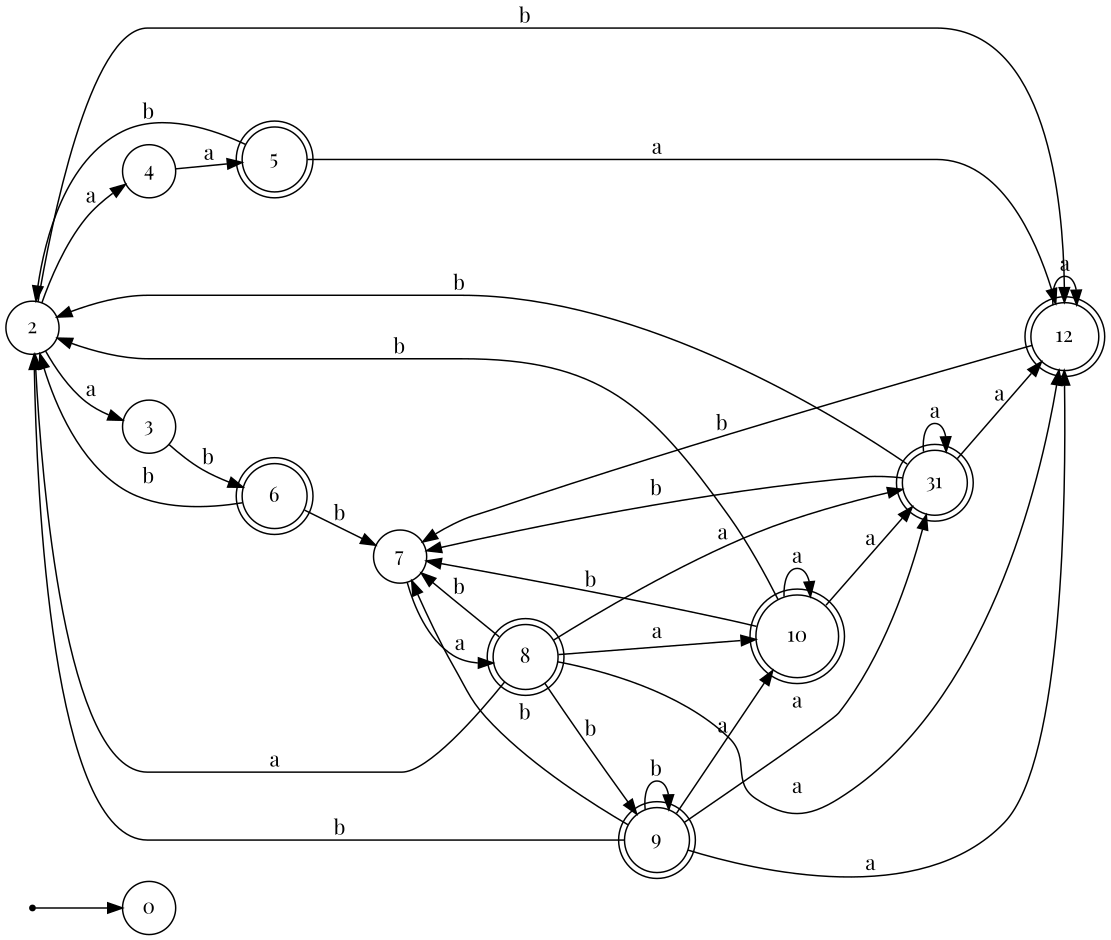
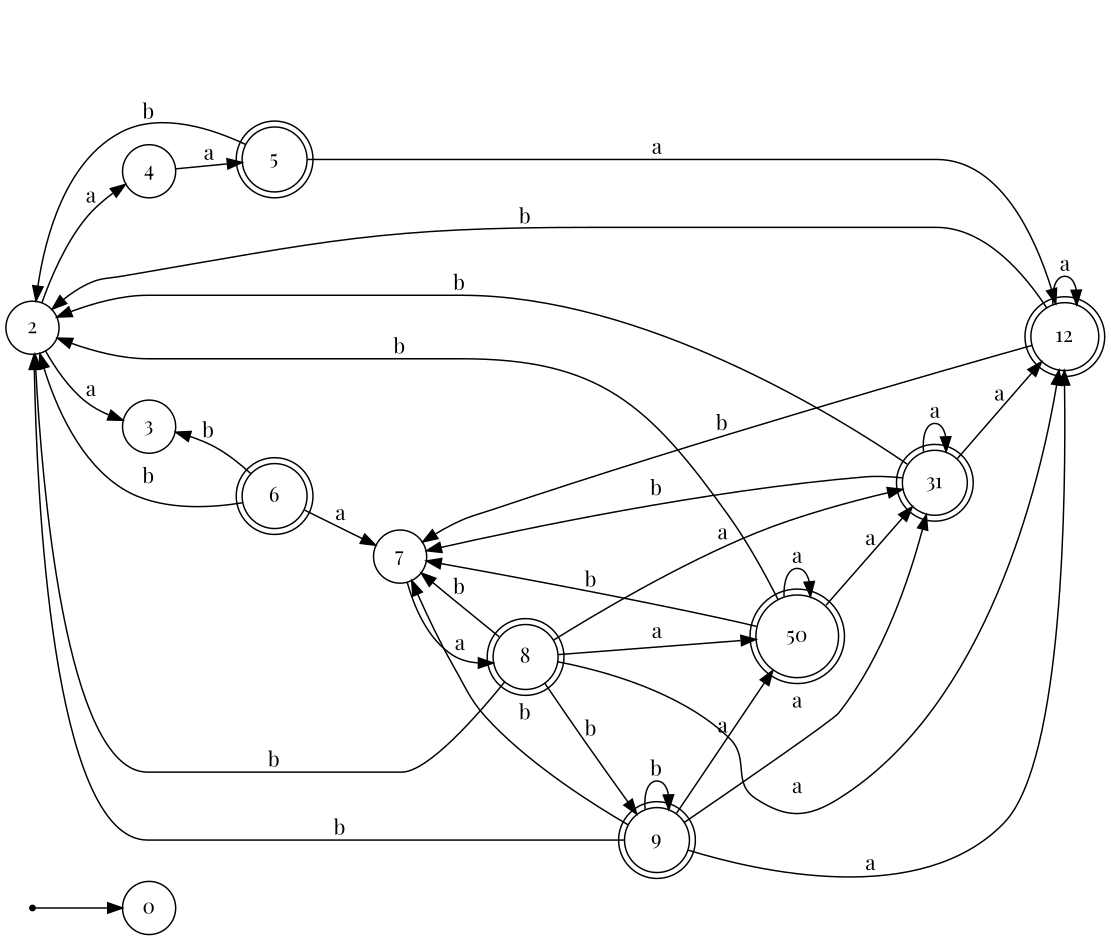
(548, 28) -> (566, 228)
(197, 466) -> (222, 451)
(340, 515) -> (340, 515)
(797, 636) -> (797, 636)
(275, 761) -> (275, 761)
